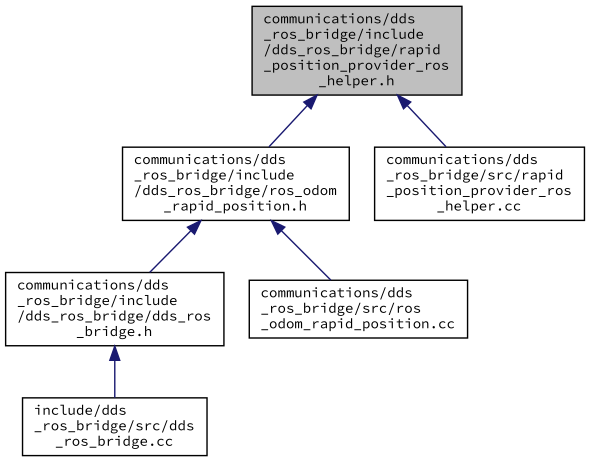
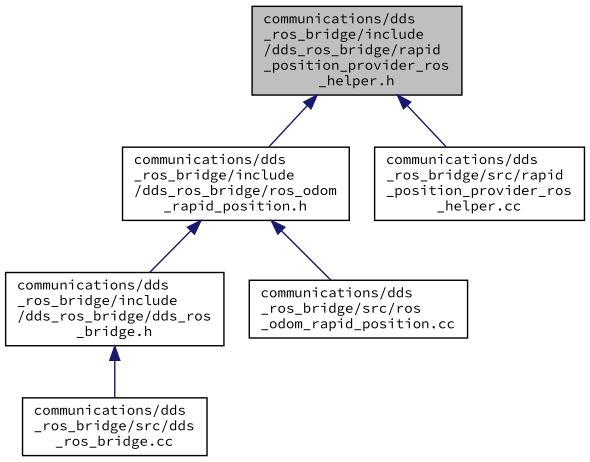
(115, 427) -> (115, 427)
